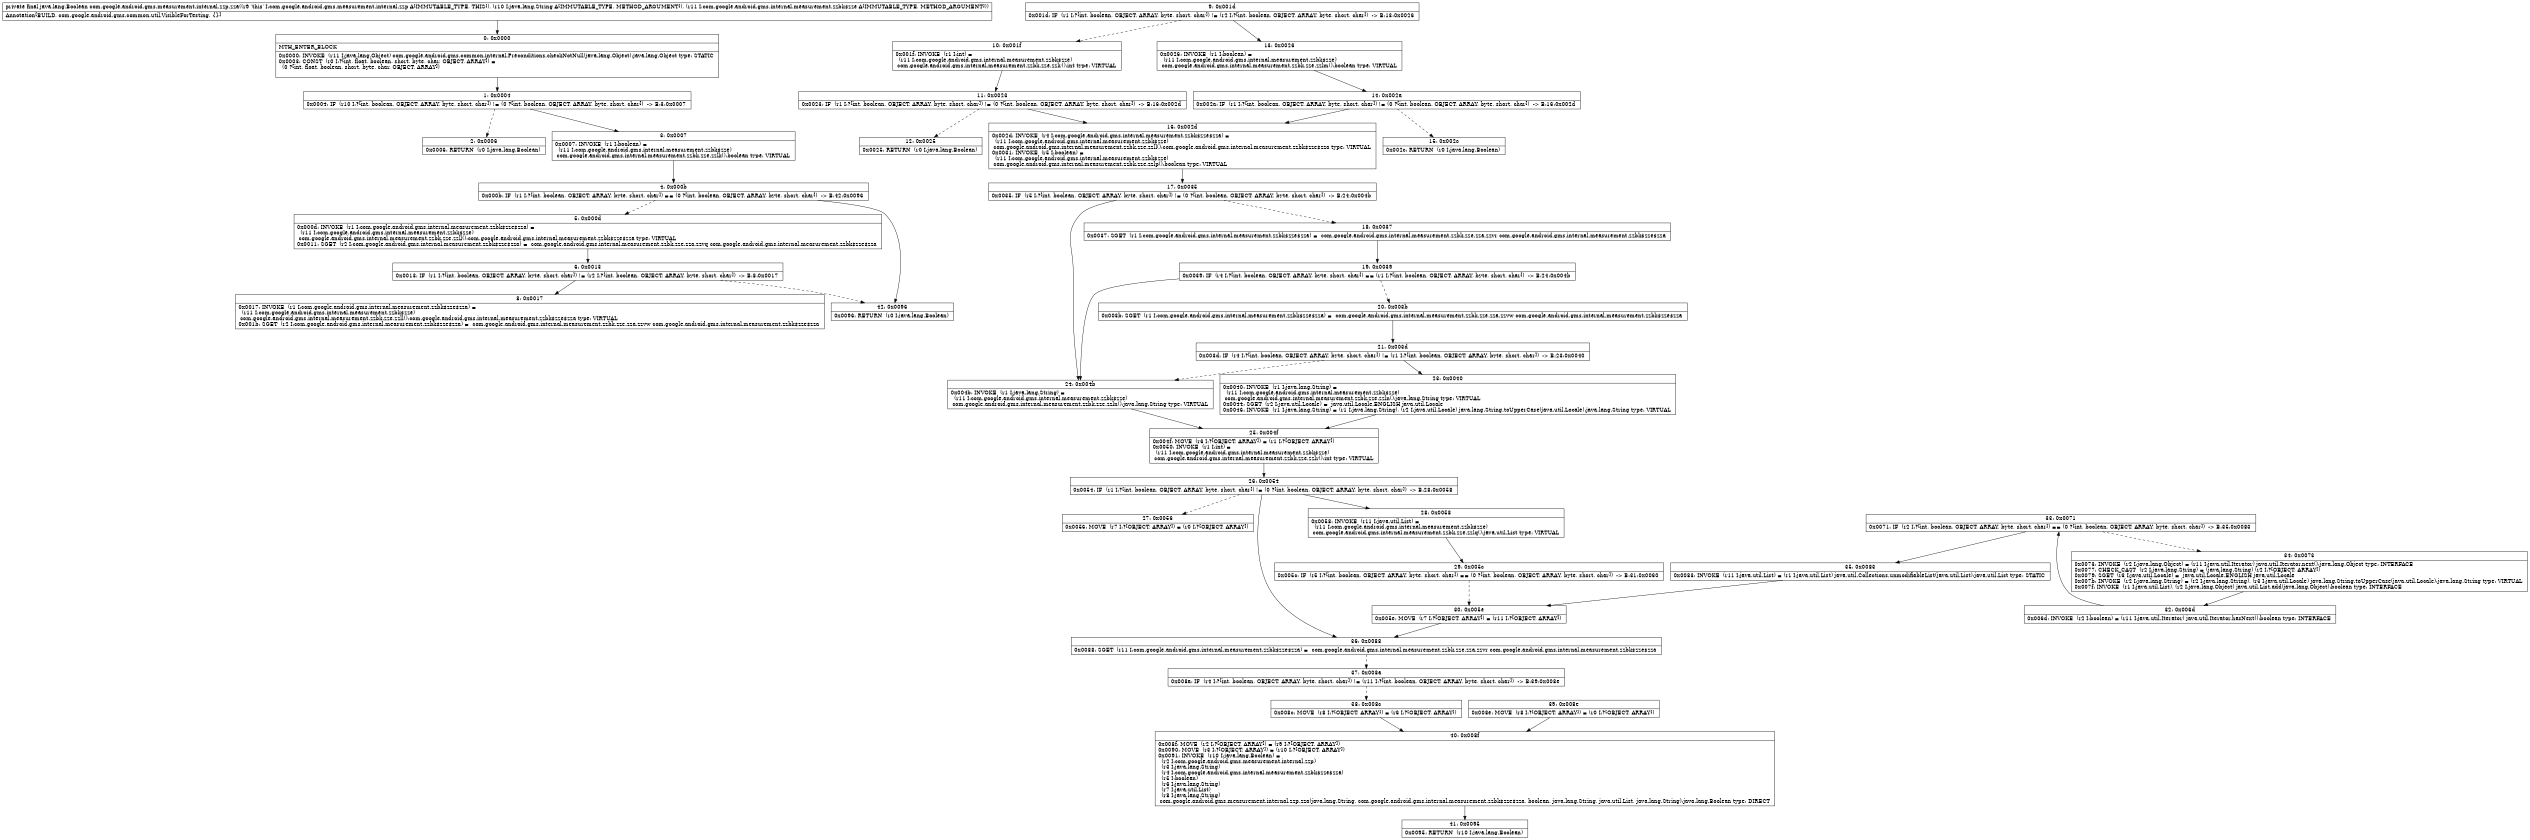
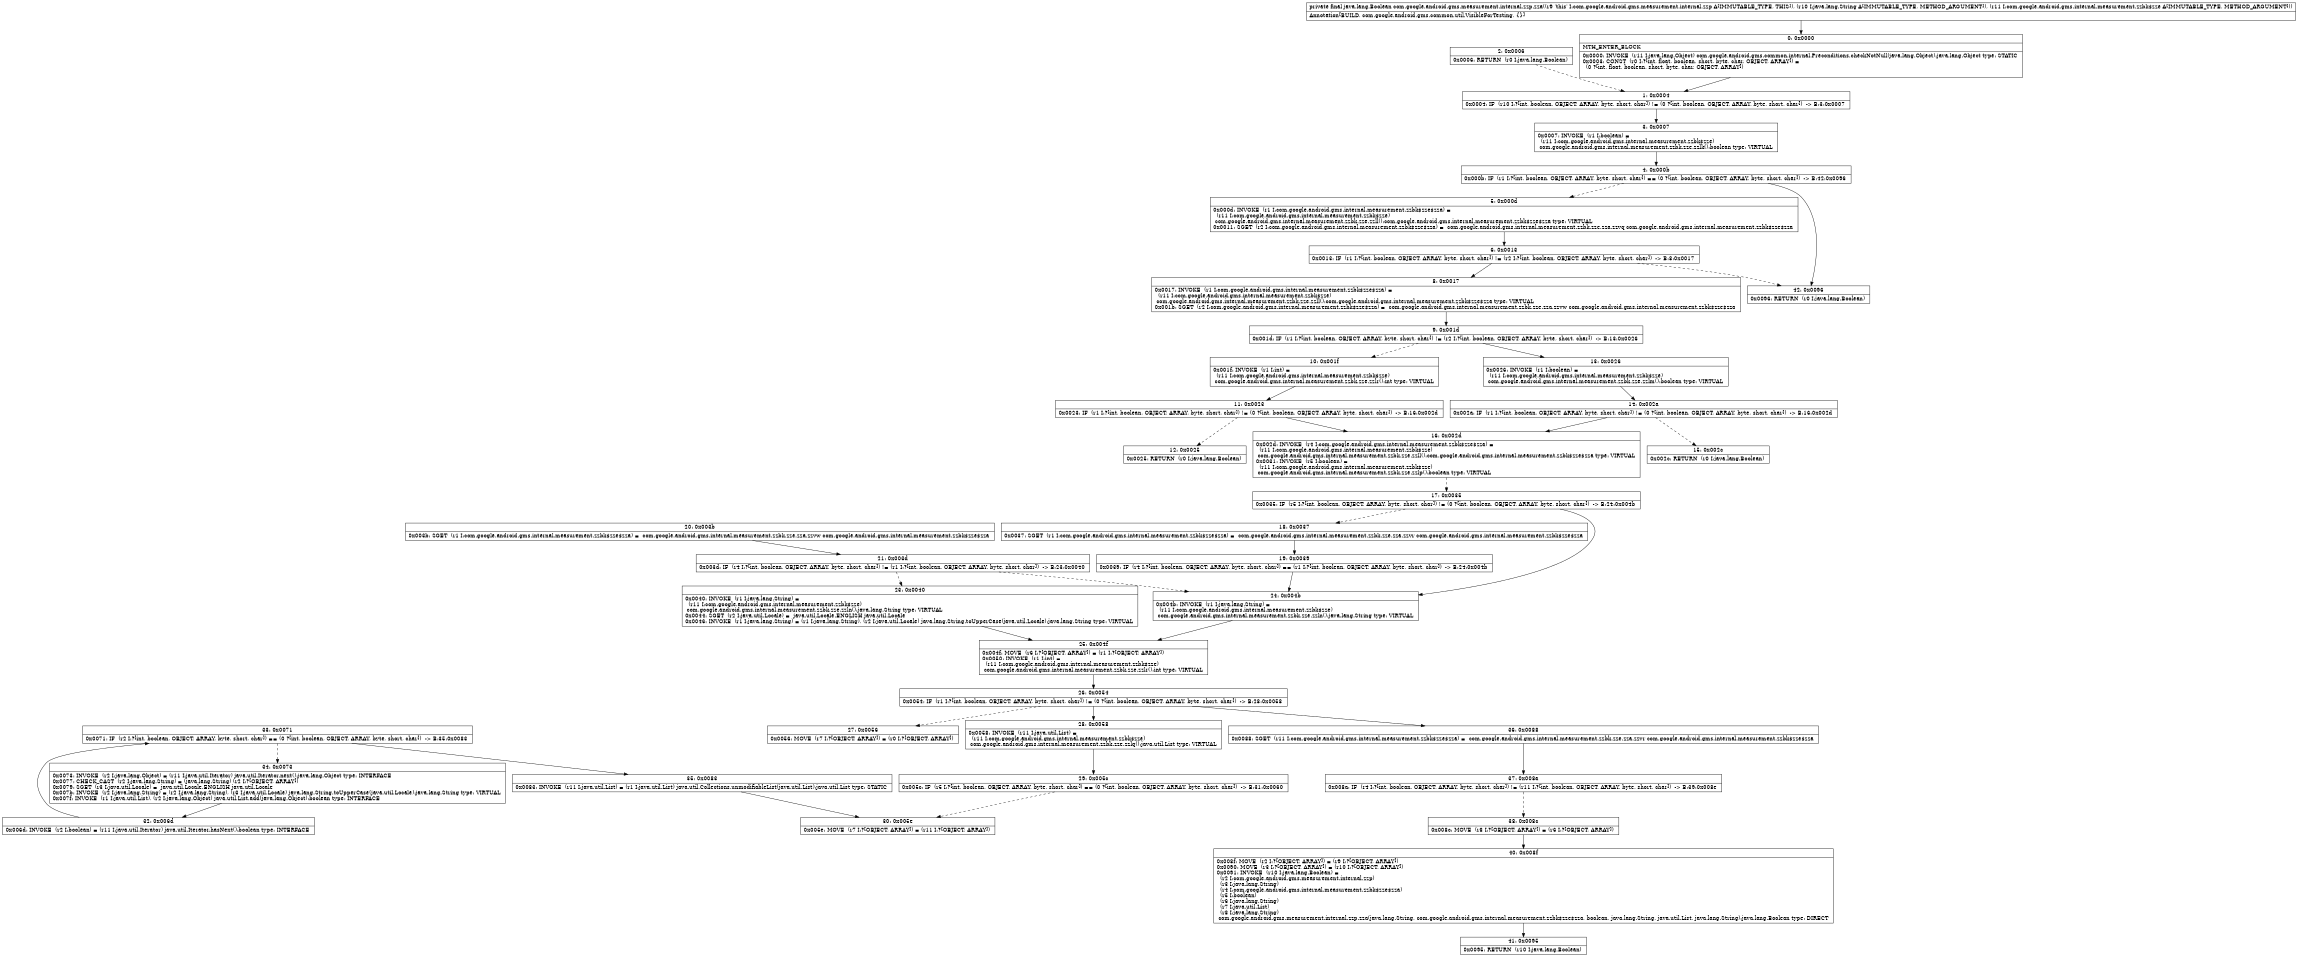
(491, 121) -> (1578, 78)
(1182, 174) -> (1447, 483)
(1384, 290) -> none
none -> (1446, 317)
(1411, 366) -> (898, 577)
(1420, 630) -> none
(1366, 660) -> (1523, 757)
(1564, 709) -> none
